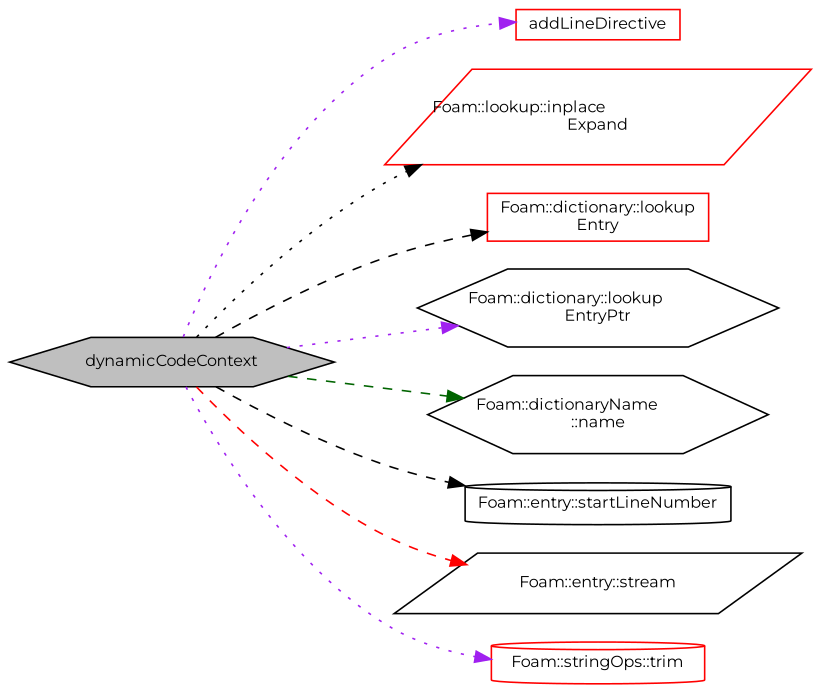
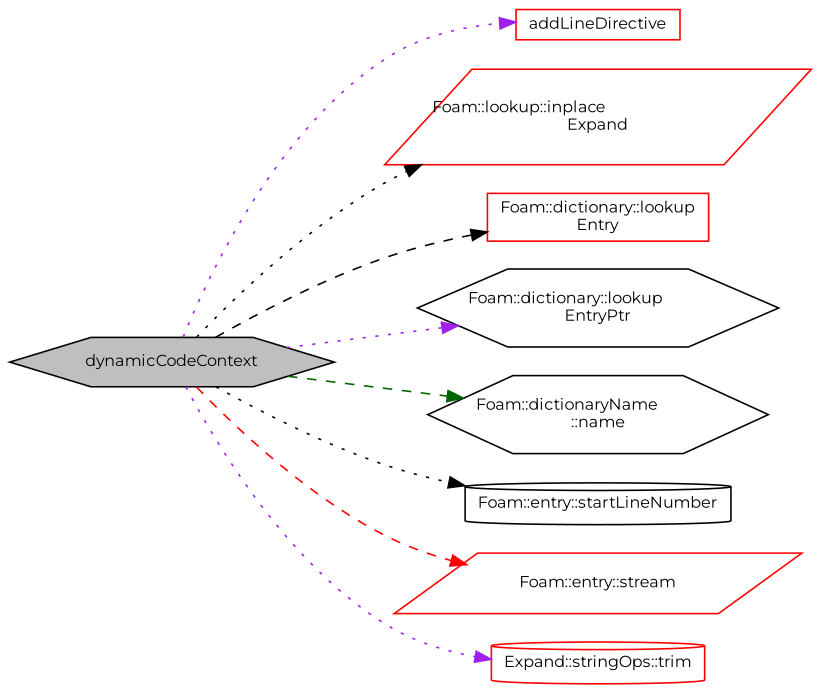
(329, 443) -> (329, 443)
(598, 583) -> (598, 583)
(598, 663) -> (598, 663)
